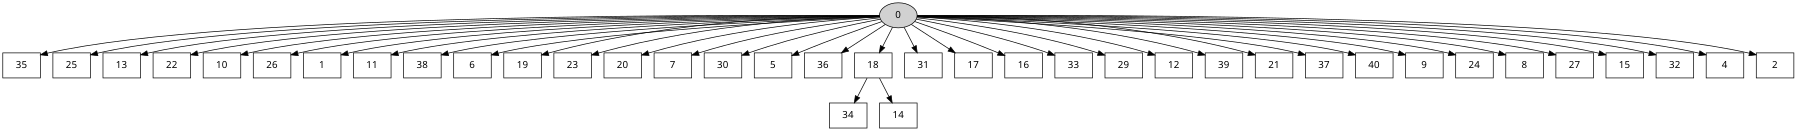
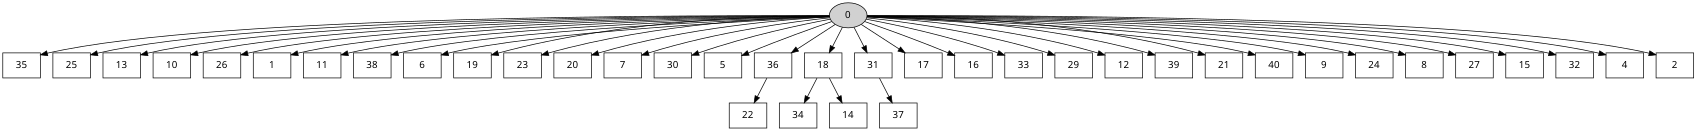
(538, 23) -> (762, 87)
(1204, 38) -> (884, 87)
